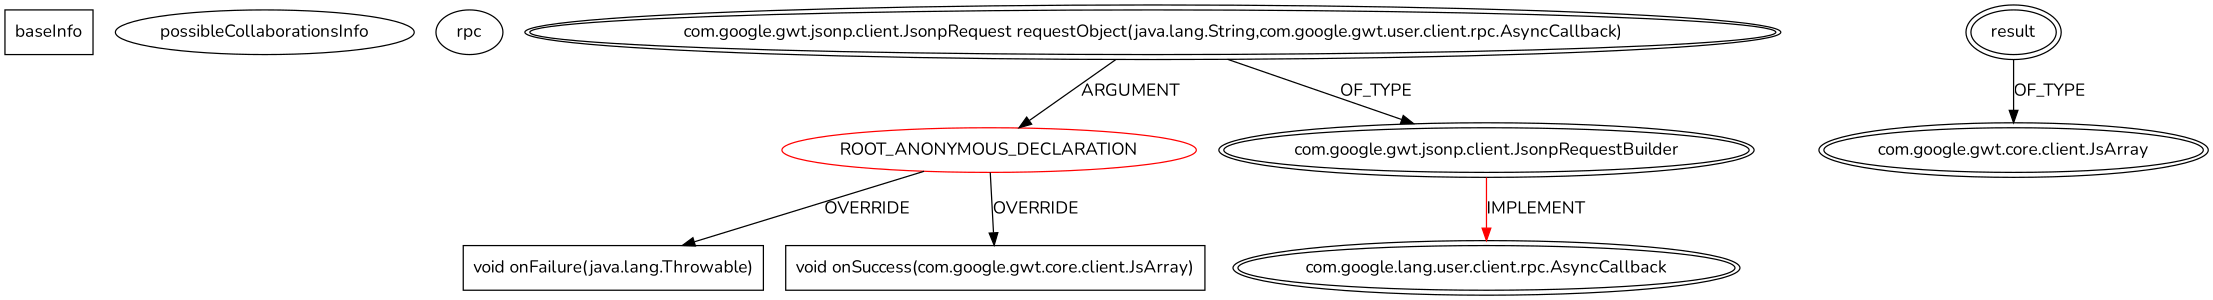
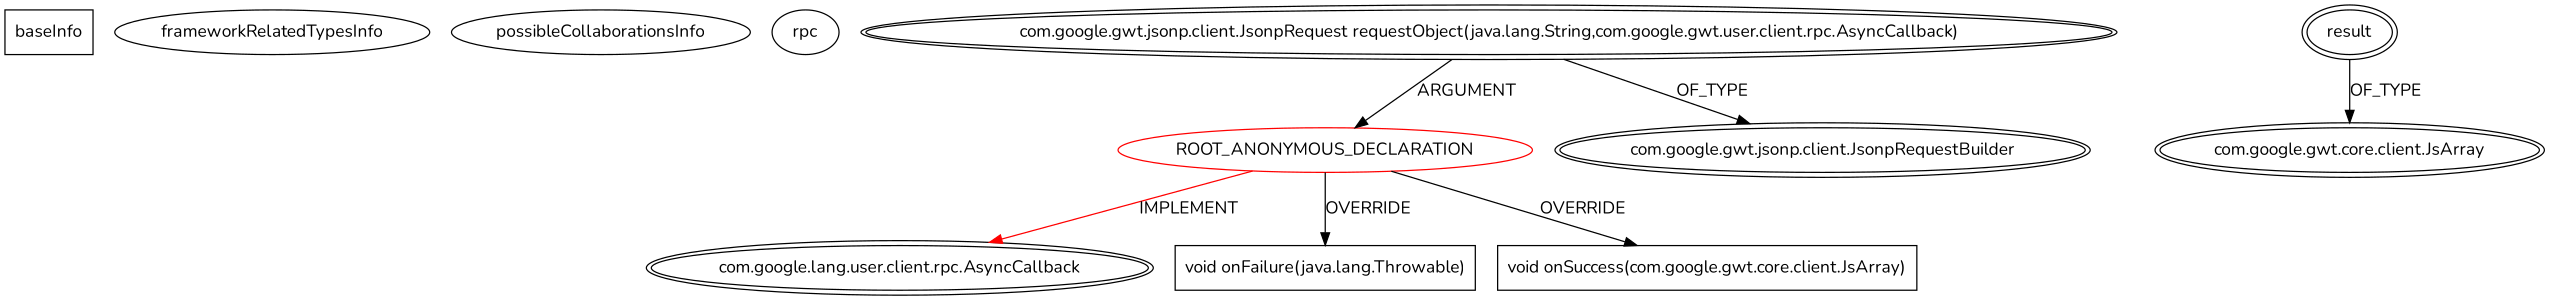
none -> (272, 32)
(1486, 203) -> (1127, 205)
